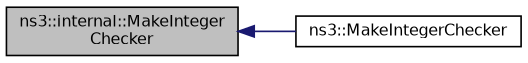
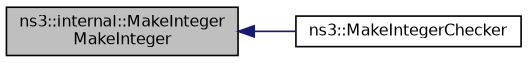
(122, 31) -> (122, 31)
